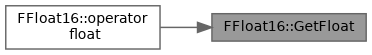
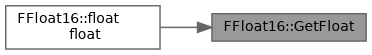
(83, 27) -> (83, 27)
